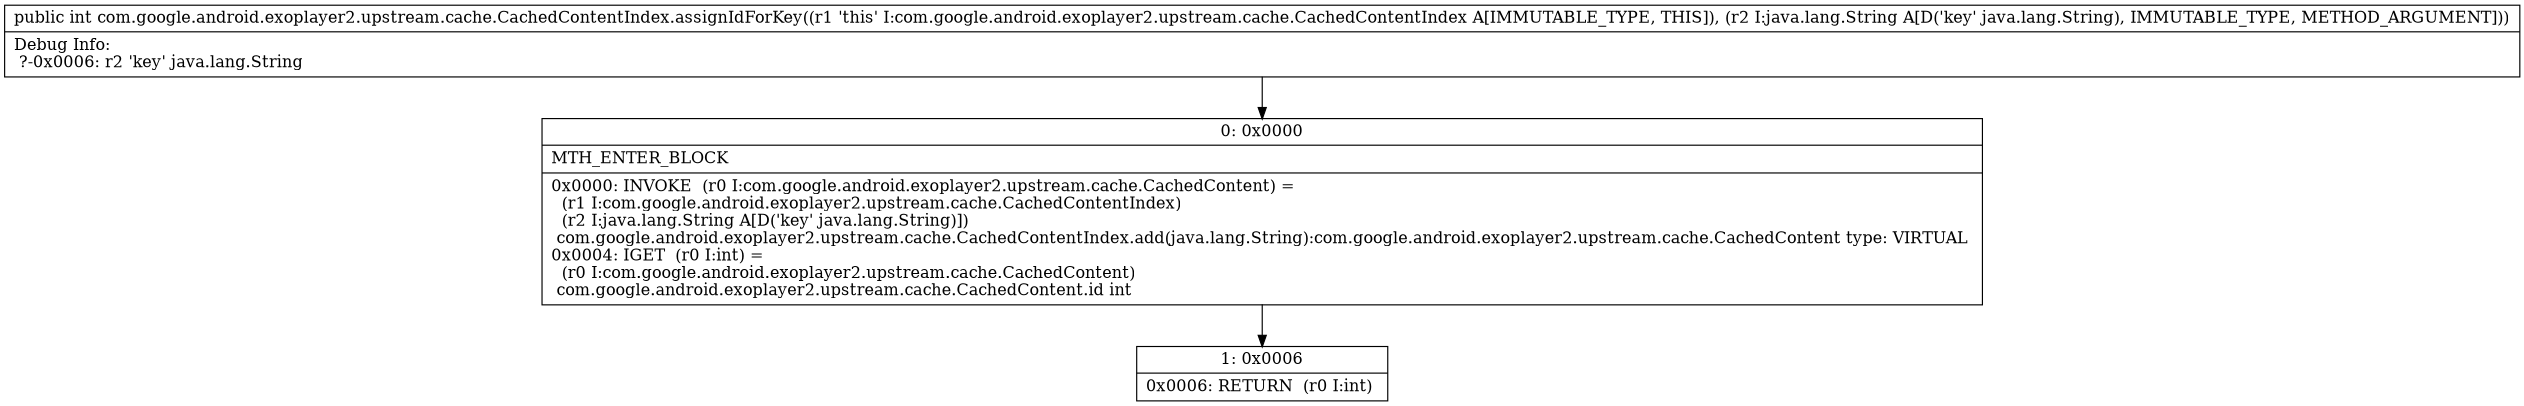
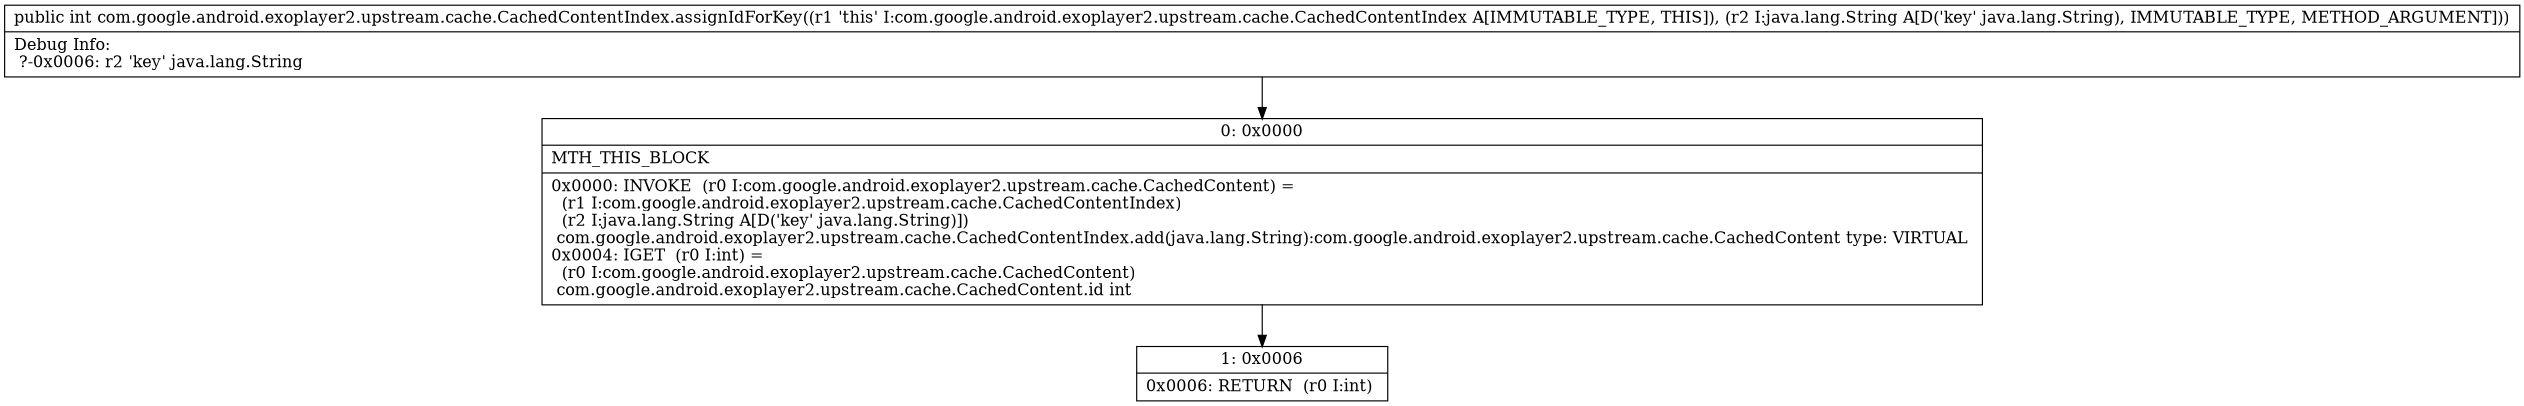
(640, 159) -> (631, 159)
